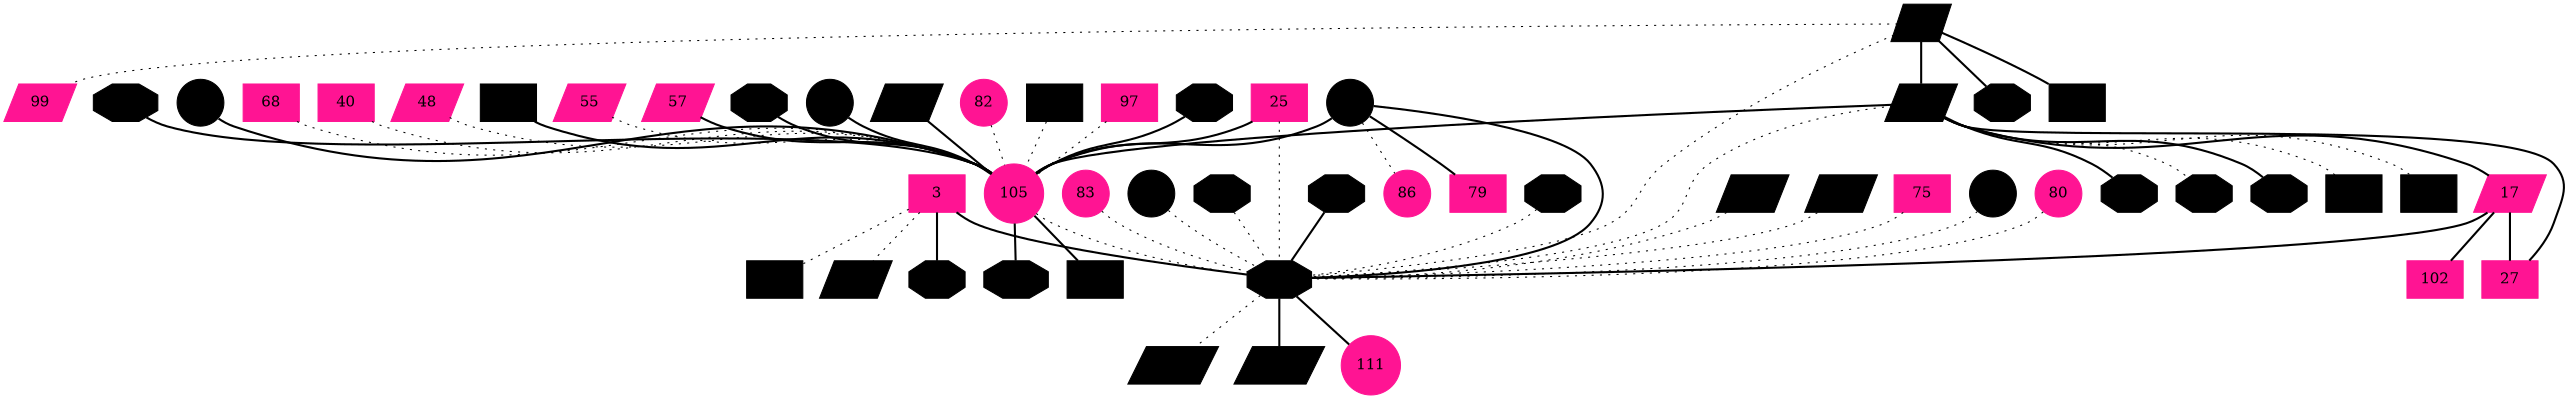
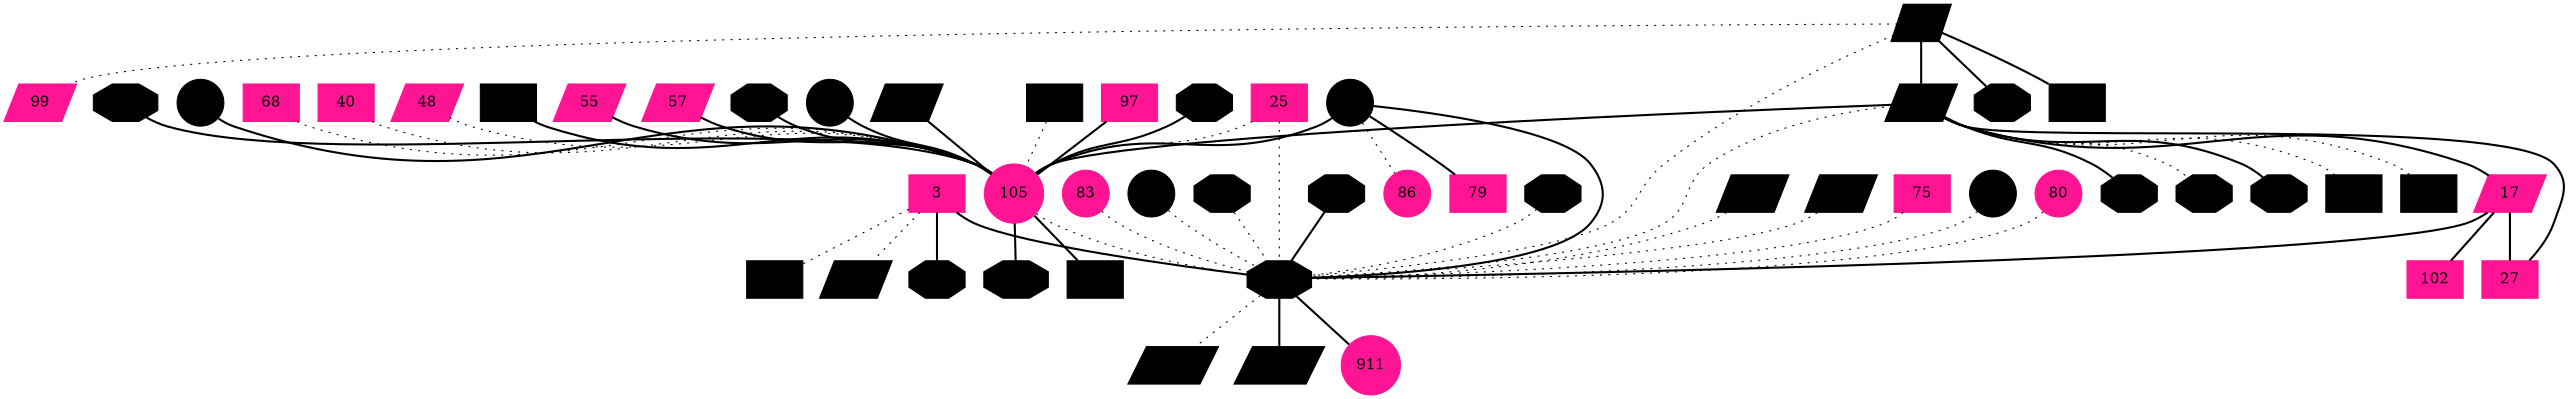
(984, 103) -> none
(803, 141) -> (803, 141)
(1143, 144) -> (1143, 144)
(1072, 148) -> (1072, 148)
(1371, 365) -> (1371, 365)
